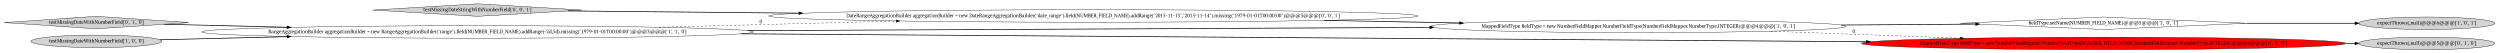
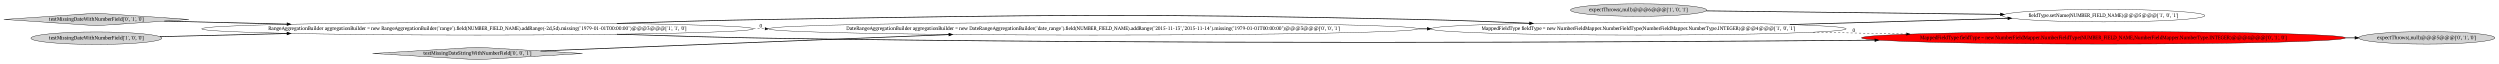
(2104, 23) -> (2104, 16)
(2301, 23) -> (1853, 13)
